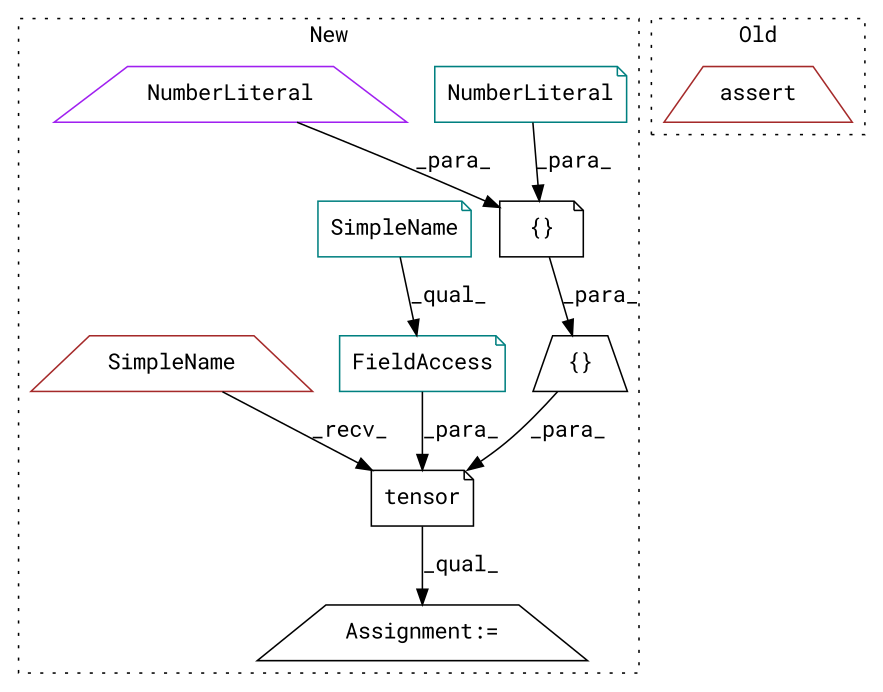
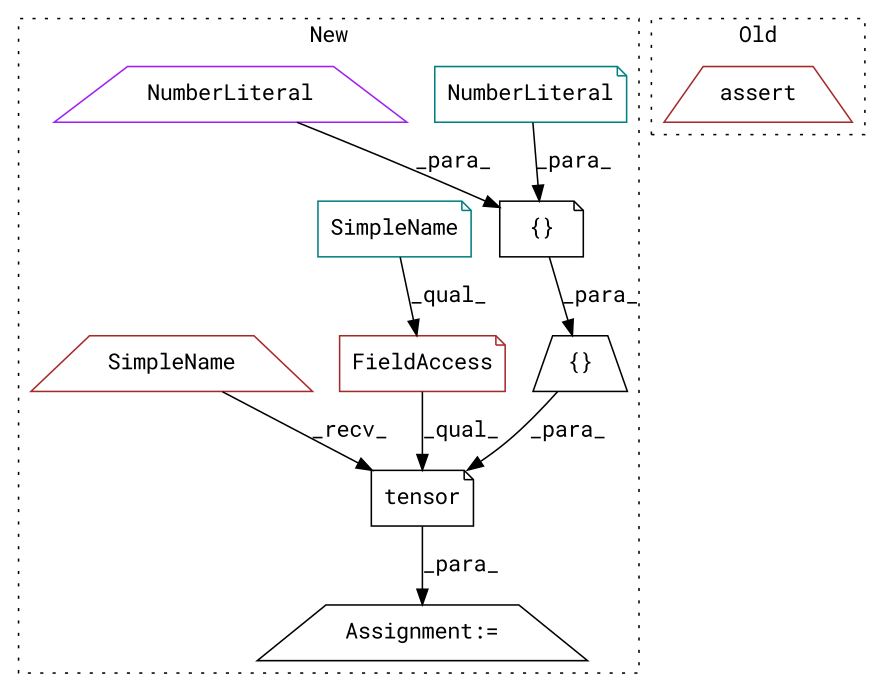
(422, 364) -> (422, 364)
(461, 431) -> (461, 431)
(461, 566) -> (461, 566)
